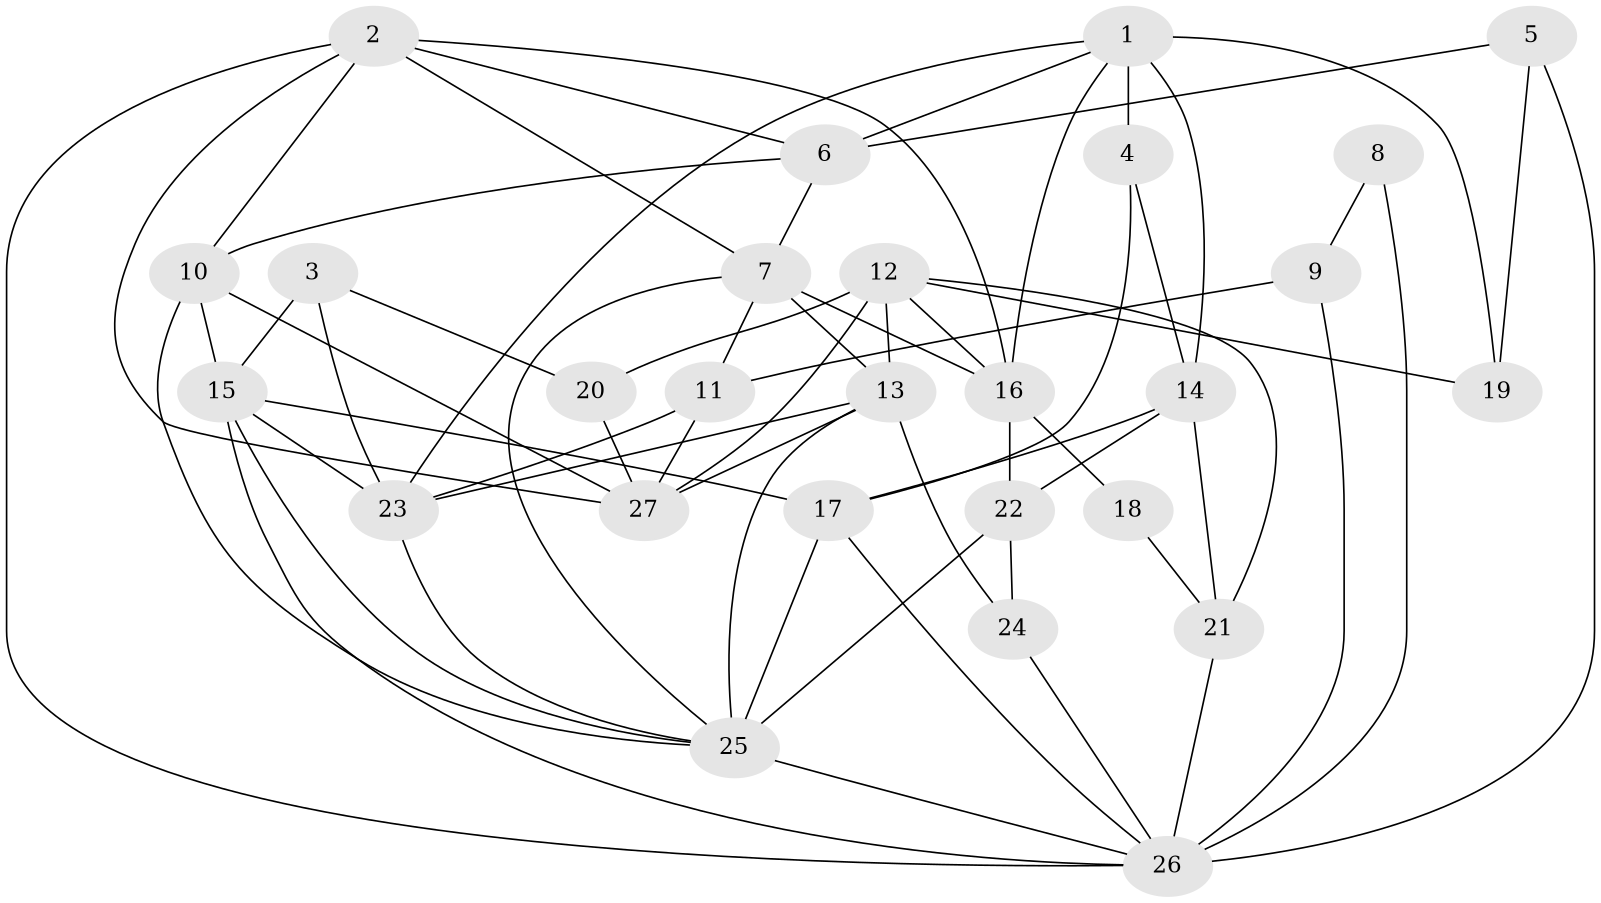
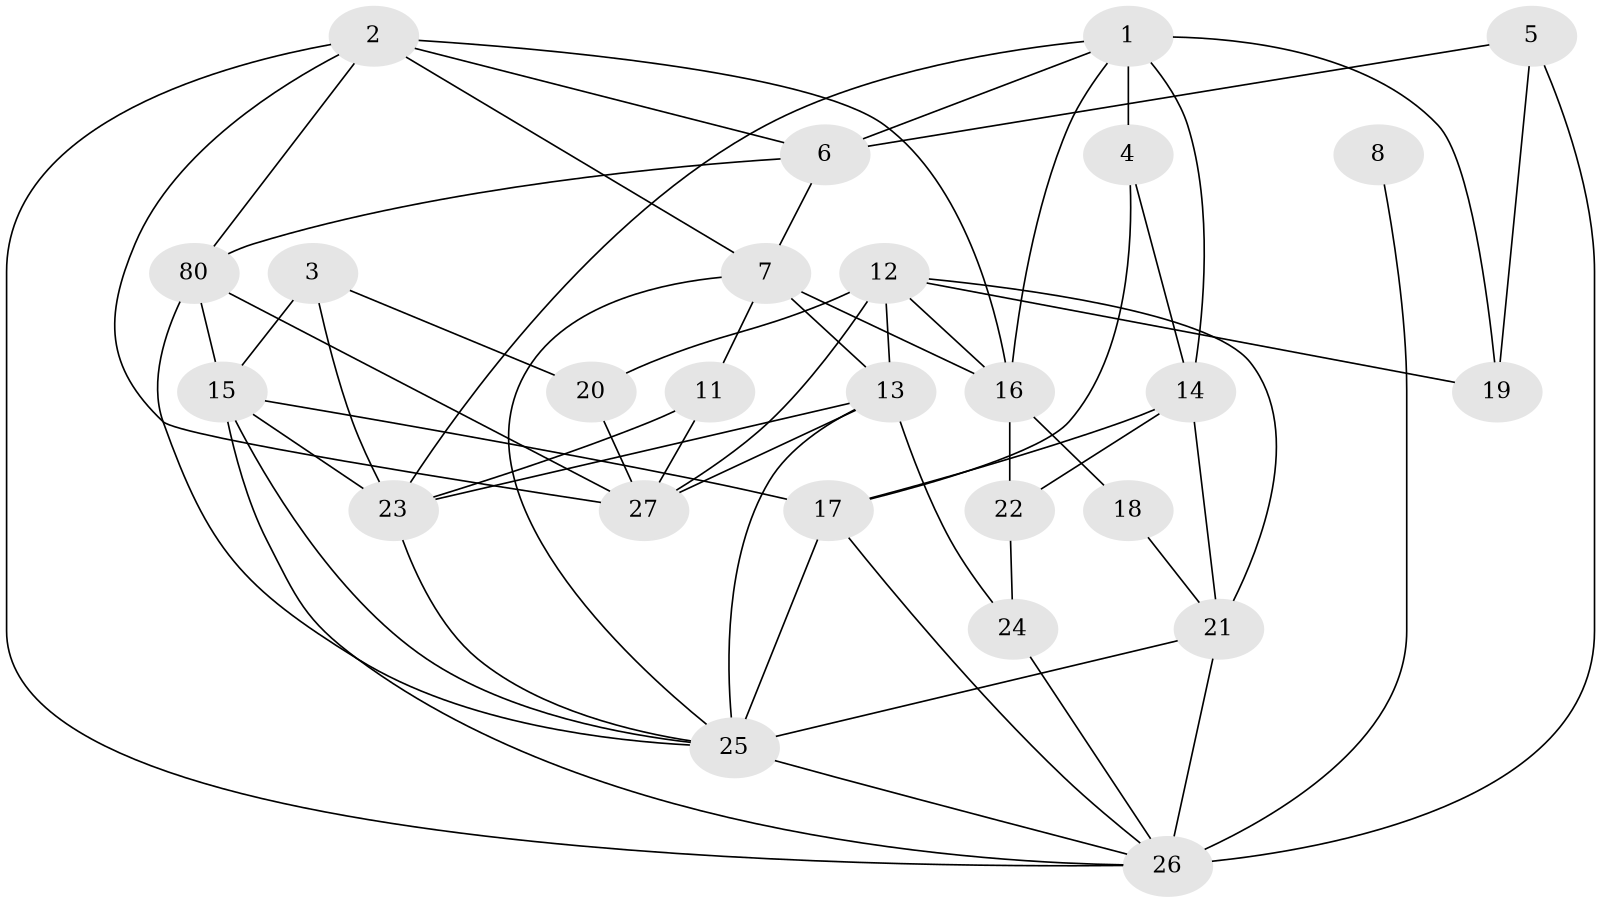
(194, 273) -> (194, 273)
(1316, 273) -> none
(872, 629) -> (997, 684)
